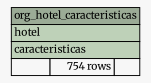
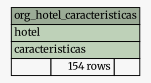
(89, 67) -> (90, 67)
